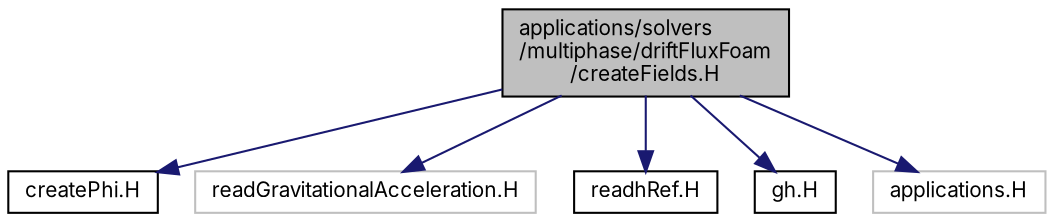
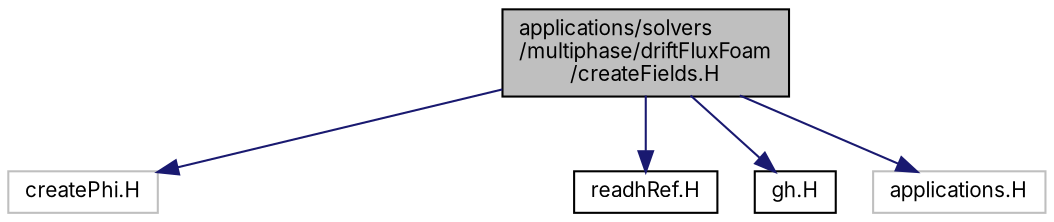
(83, 192) -> (83, 192)
(365, 192) -> none
